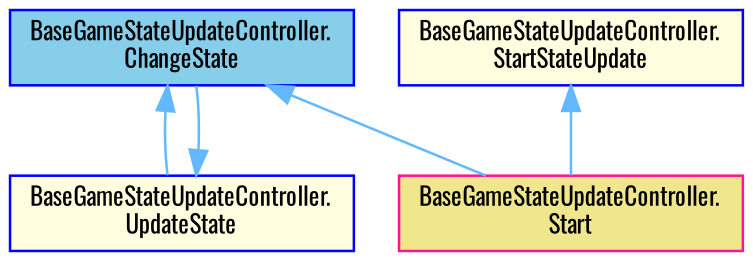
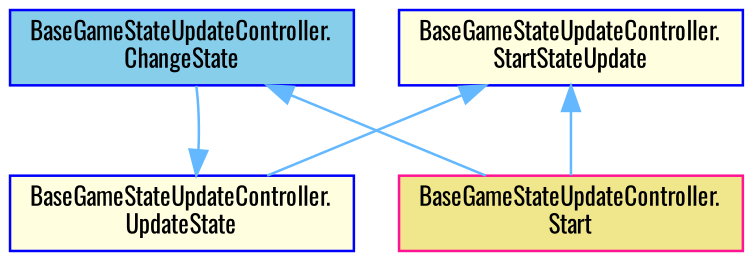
(165, 143) -> (355, 139)
